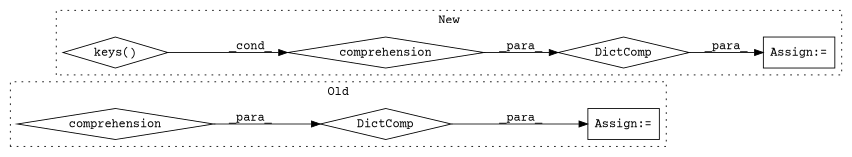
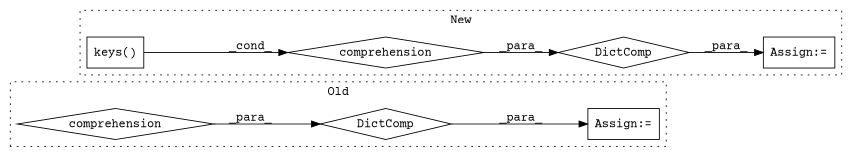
(115, 53) -> (115, 53)
